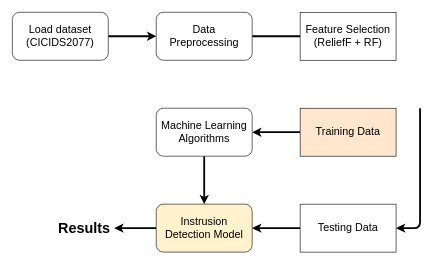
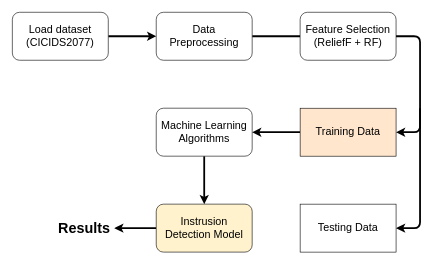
(348, 36) -> (348, 36)
none -> (420, 60)
(280, 228) -> none
